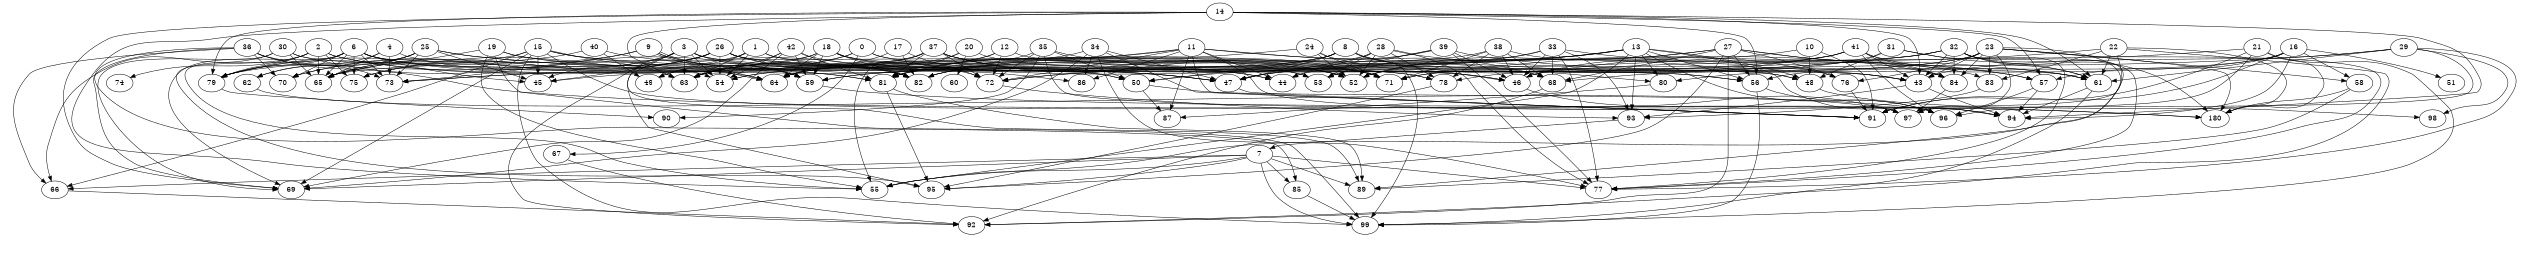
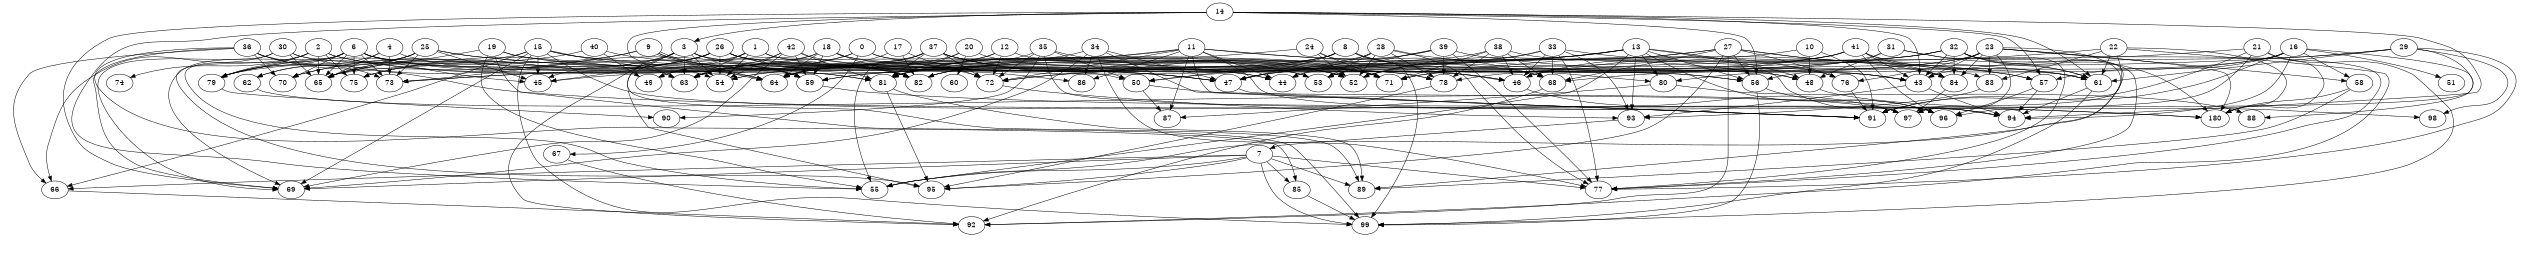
(700, 14) -> (825, 23)
(1478, 64) -> (1444, 63)
(977, 70) -> none
none -> (2252, 119)
